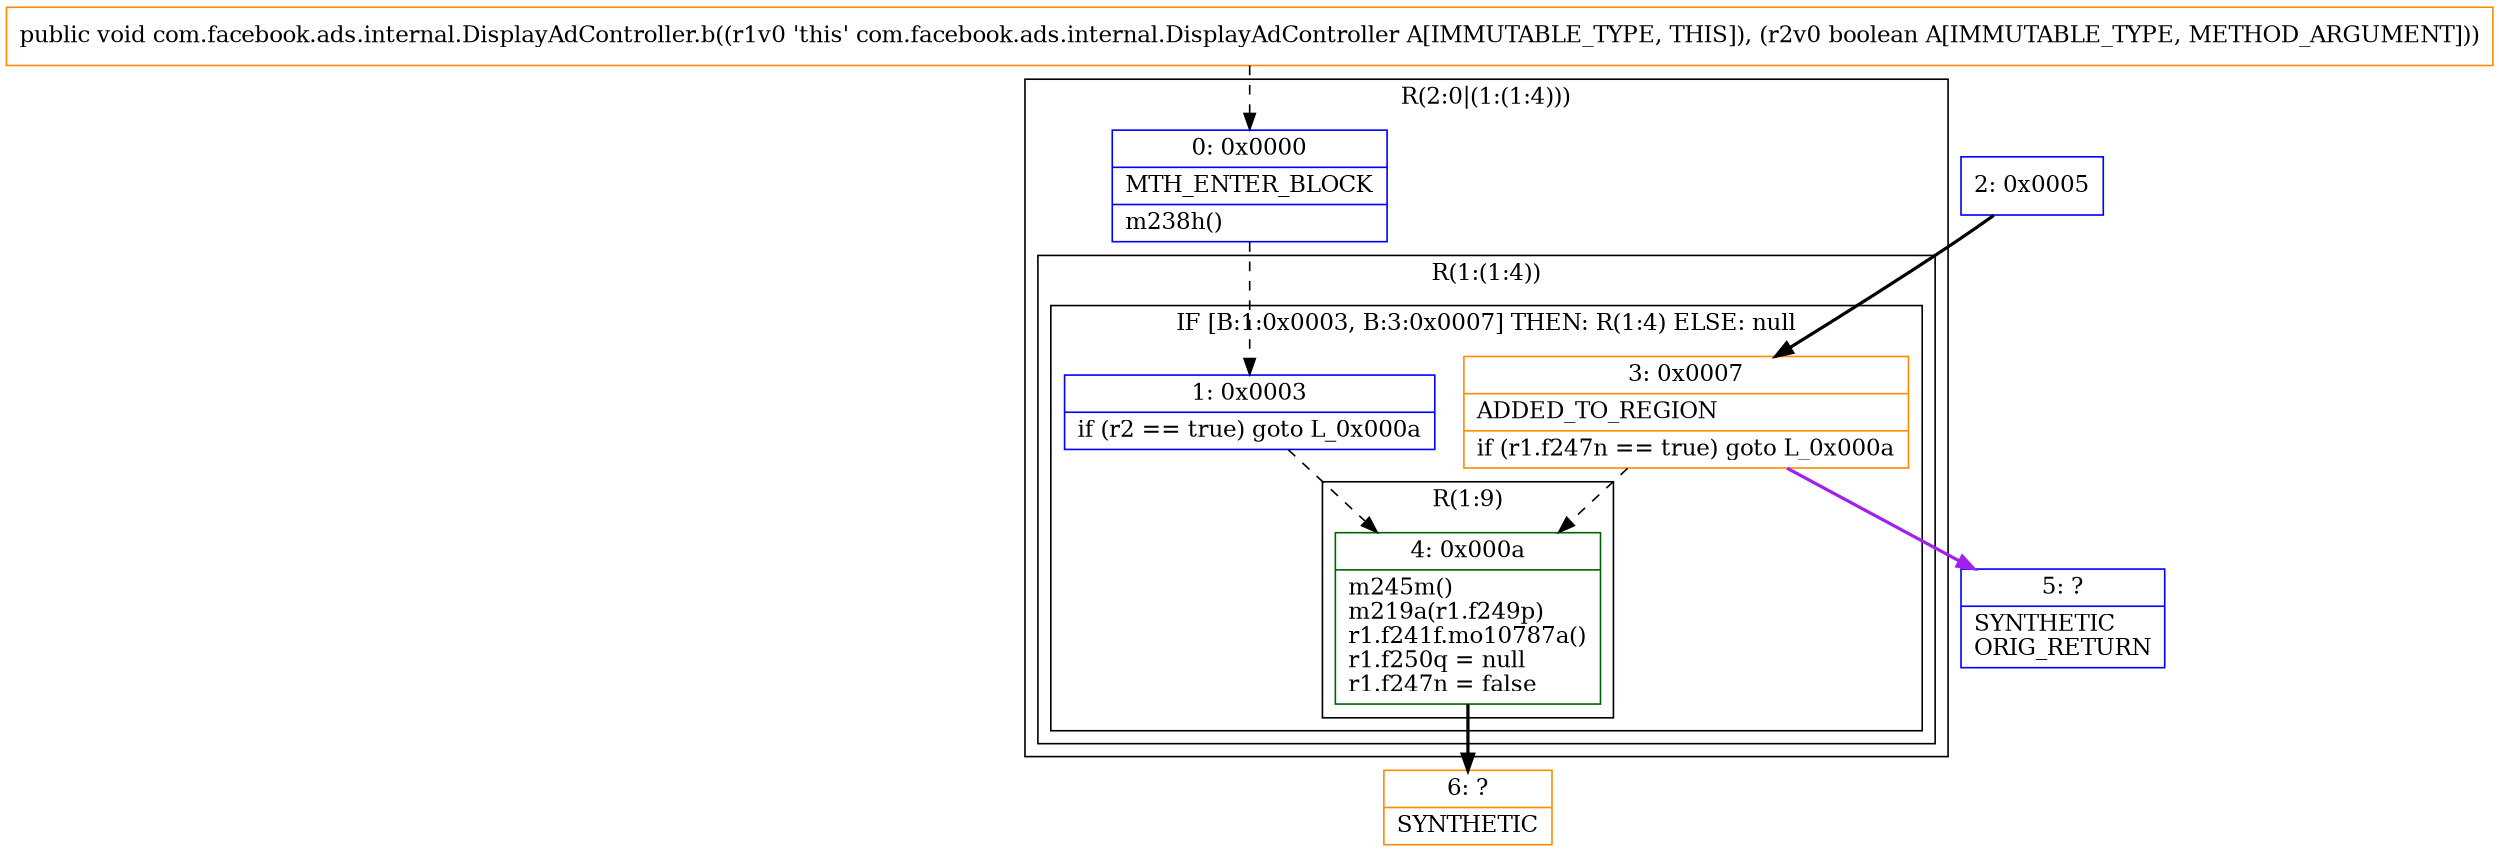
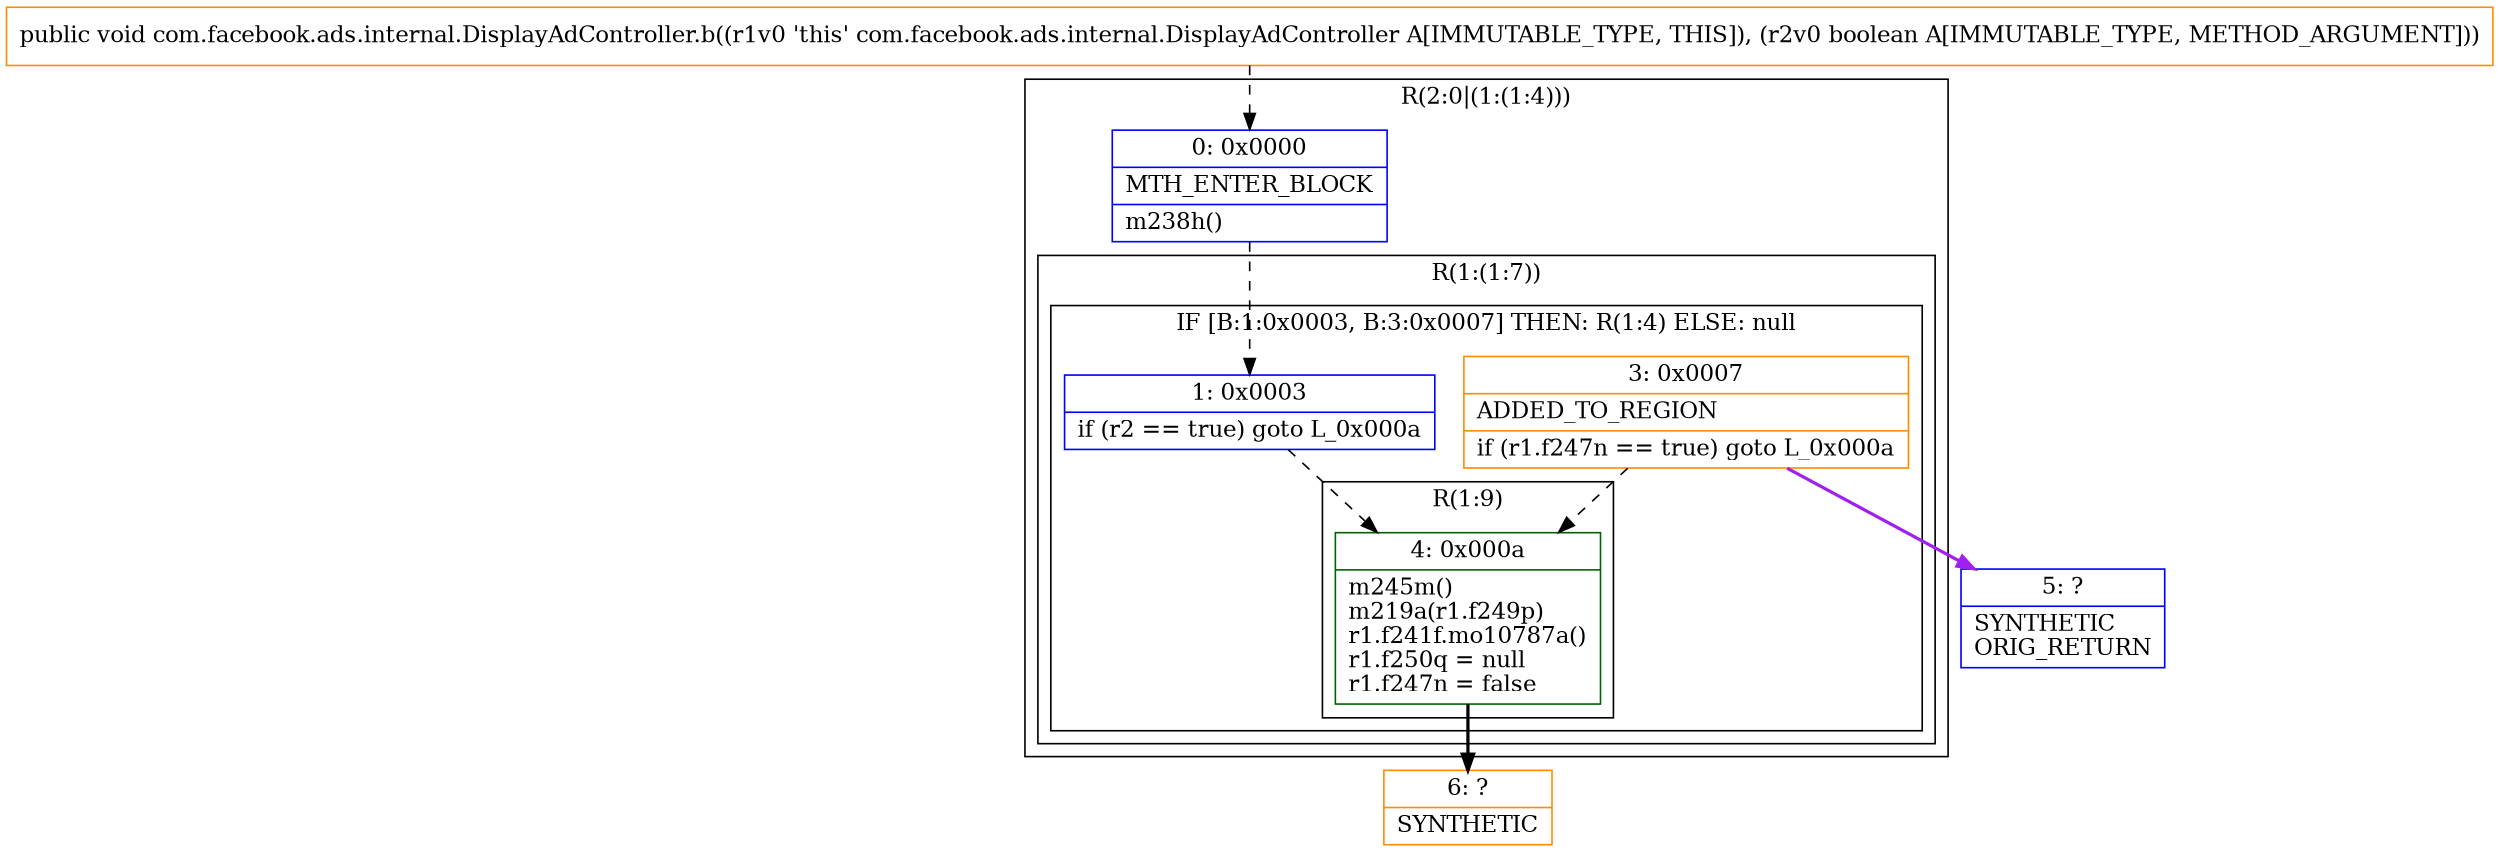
(2032, 186) -> none
(1487, 274) -> (1487, 274)
